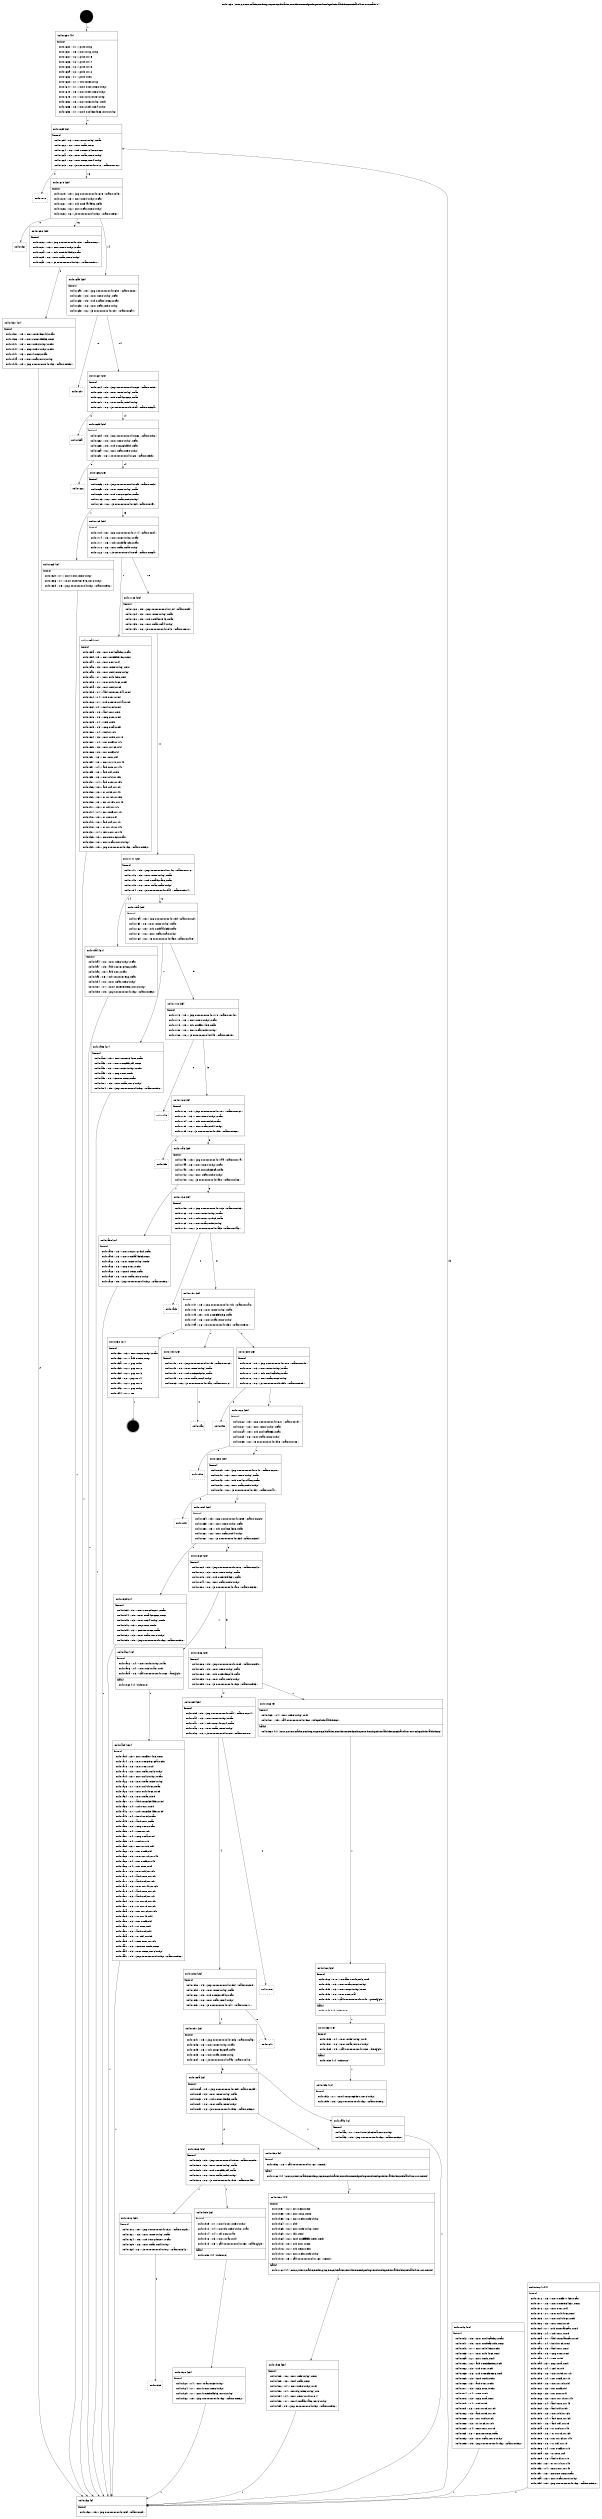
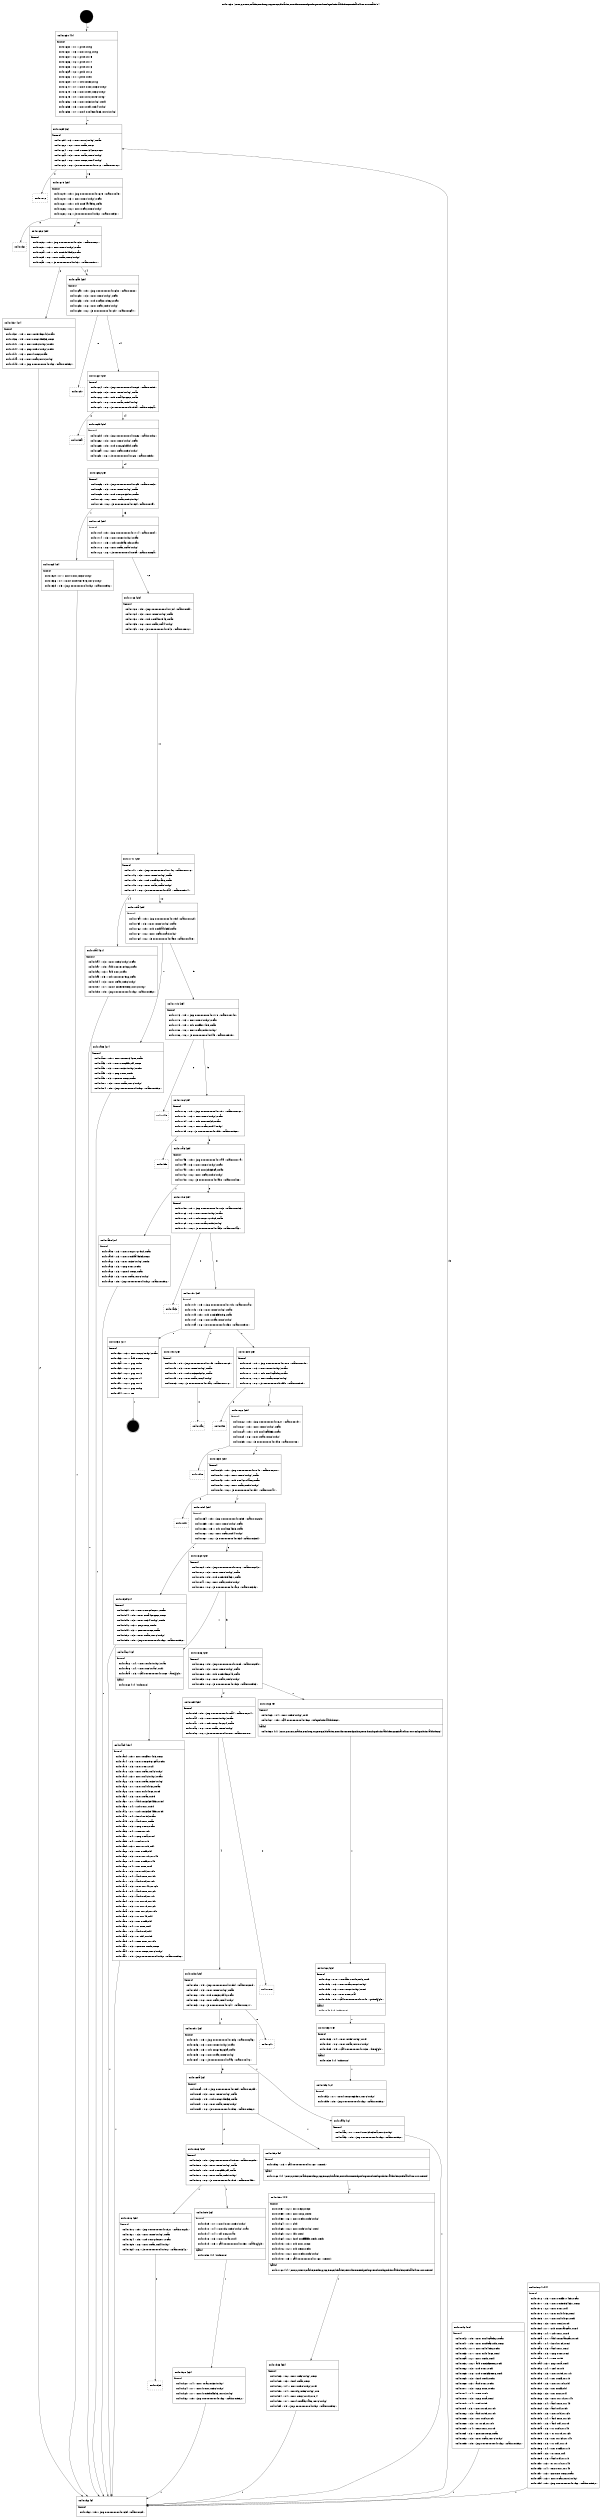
(106, 246) -> (84, 270)
(78, 488) -> none
(115, 744) -> none
